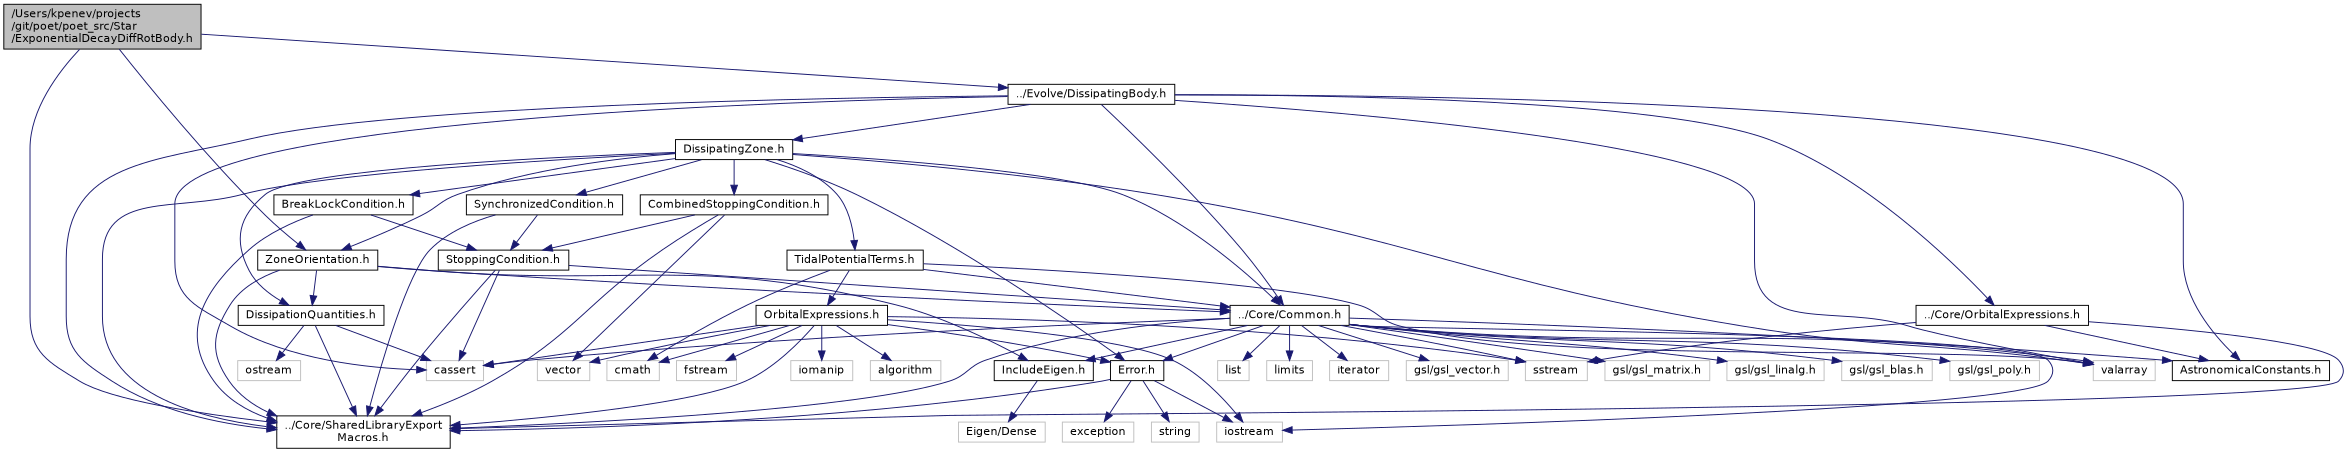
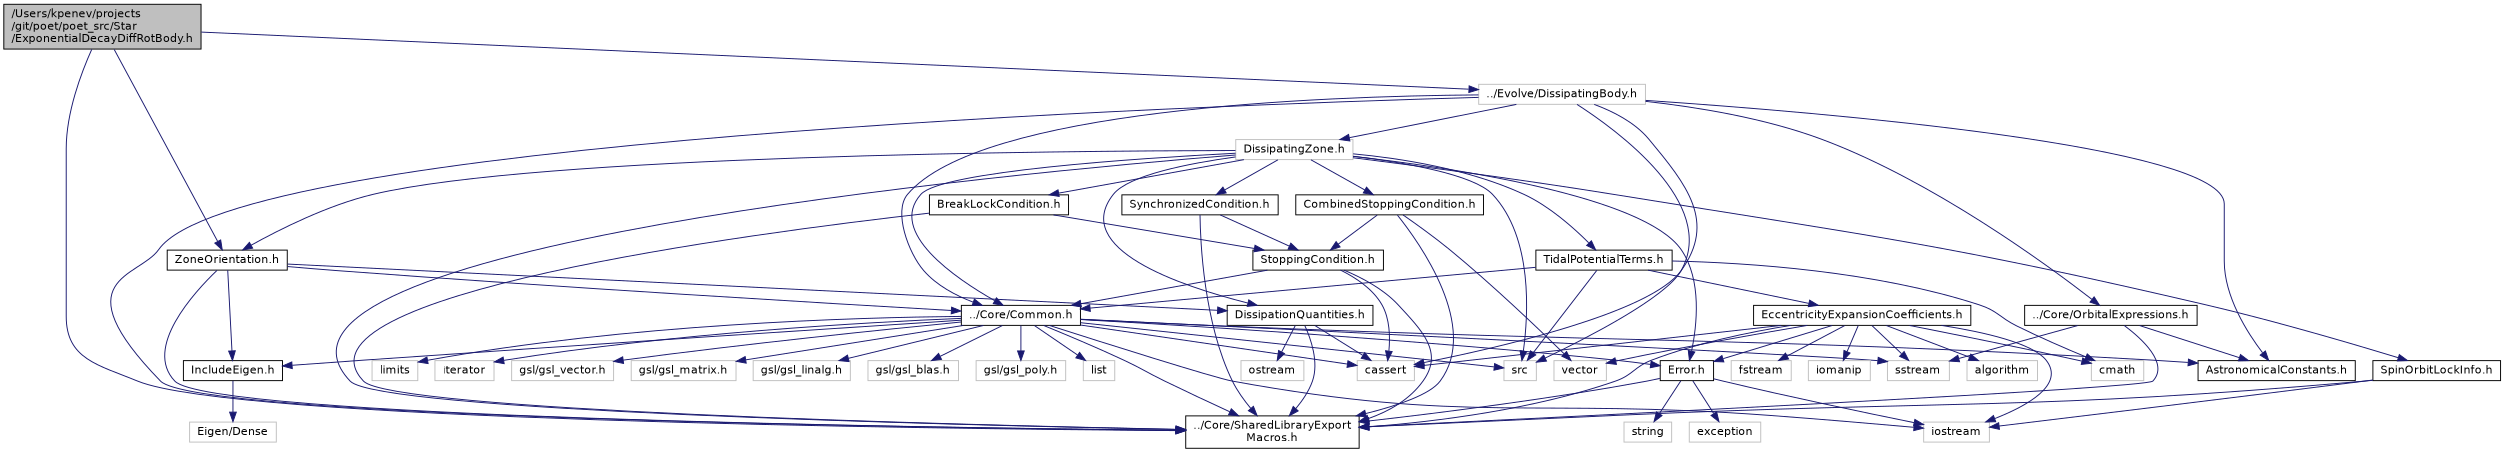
(1091, 94) -> (1562, 94)
(734, 150) -> (1294, 150)
(822, 315) -> (1862, 315)
(2124, 371) -> (1520, 371)
none -> (2437, 371)
